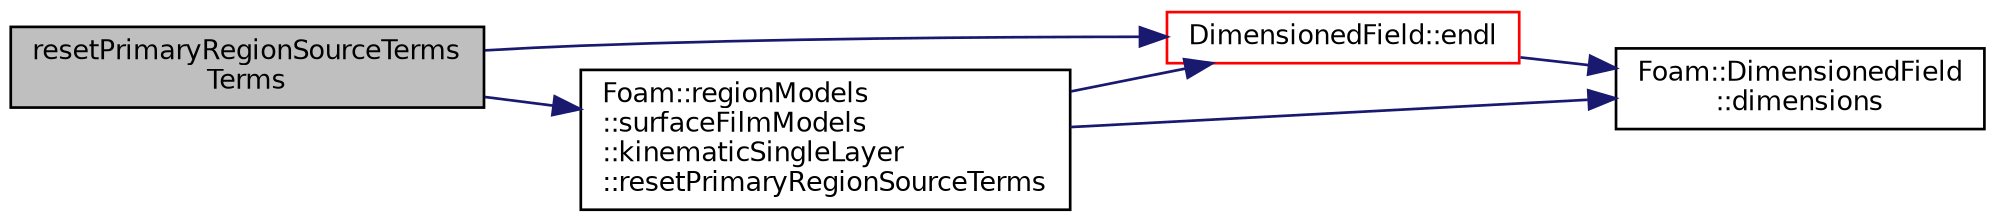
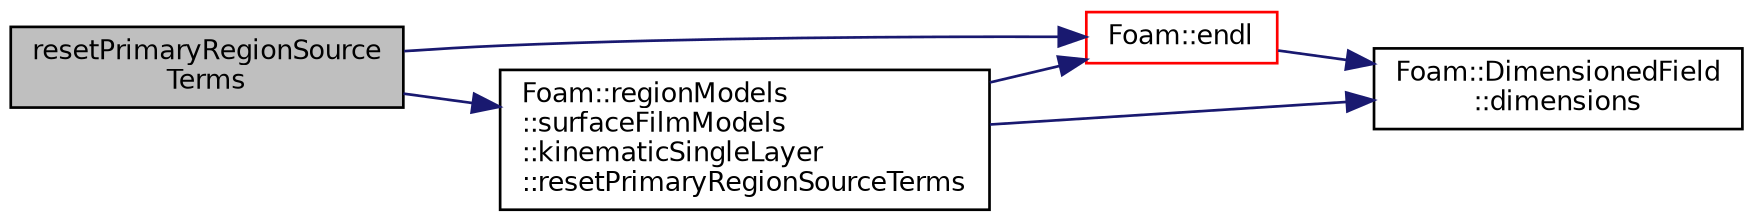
(1343, 38) -> (1182, 38)
(247, 67) -> (207, 67)
